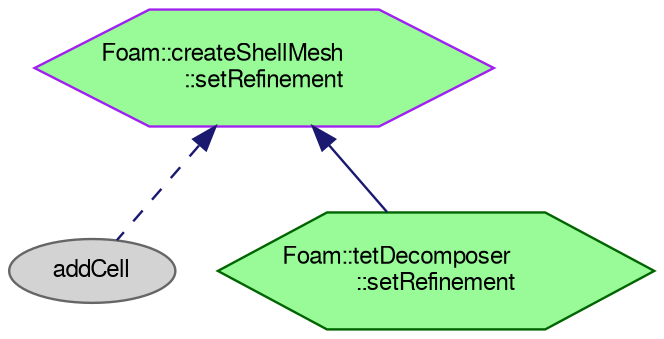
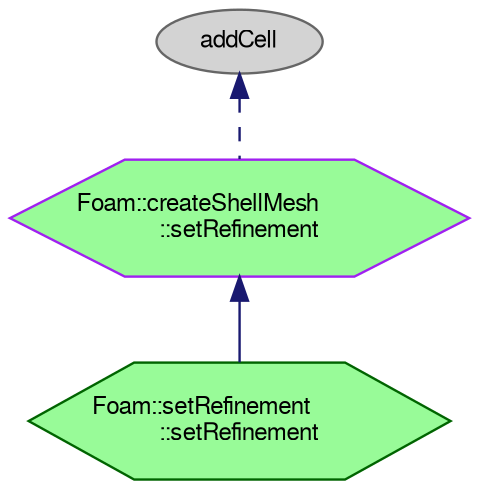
(158, 193) -> (240, 129)
(436, 271) -> (240, 421)
